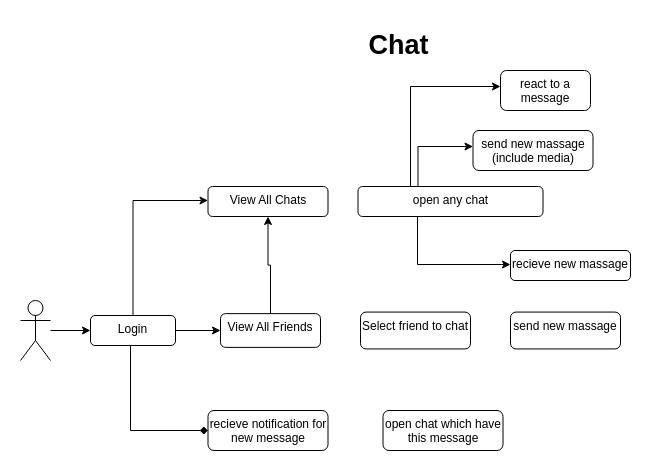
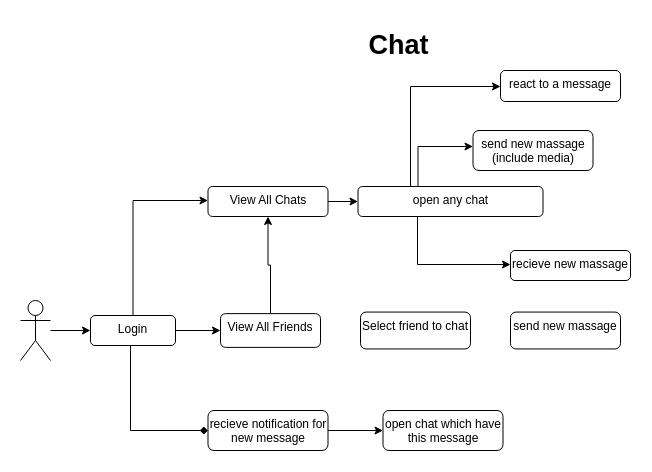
(546, 91) -> (561, 86)
none -> (339, 202)
none -> (352, 431)
